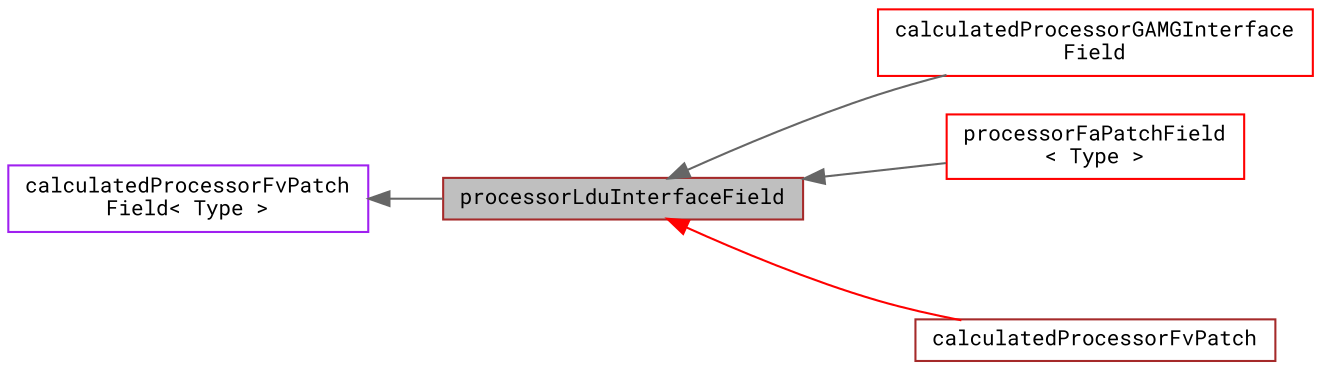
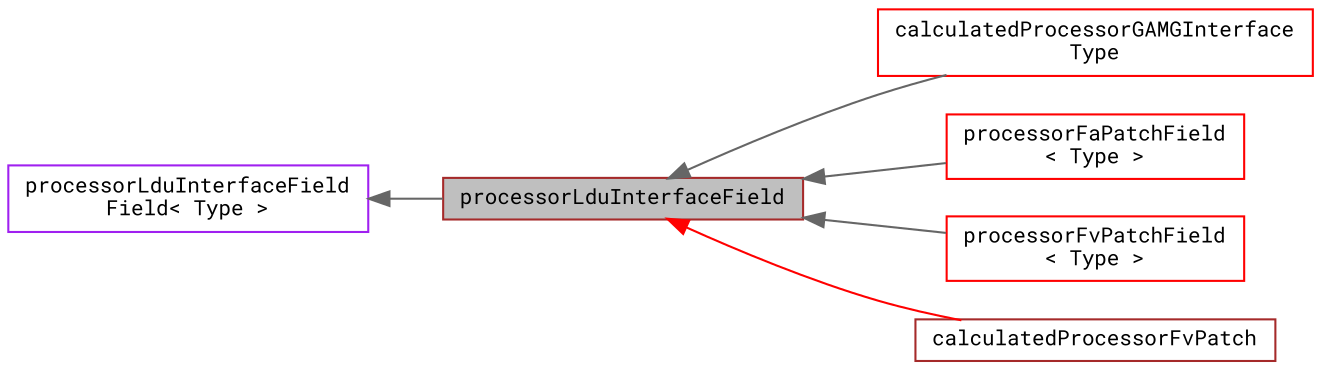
(1095, 43) -> (1095, 43)
(188, 199) -> (188, 199)
none -> (1095, 249)
